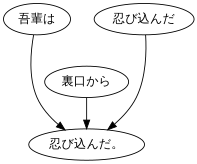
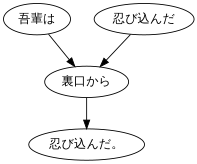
(33, 84) -> (59, 47)
(141, 84) -> (118, 47)
